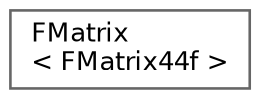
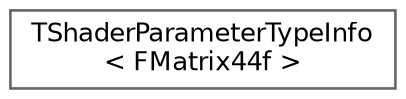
(130, 49) -> (203, 49)
